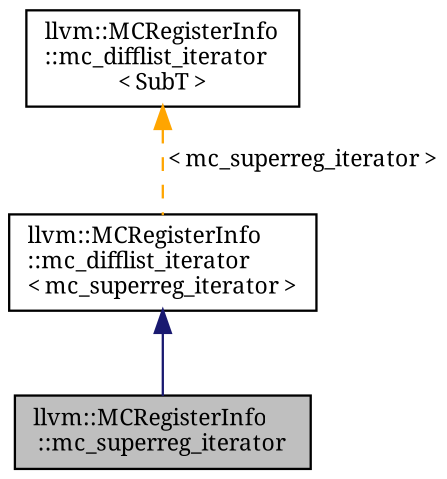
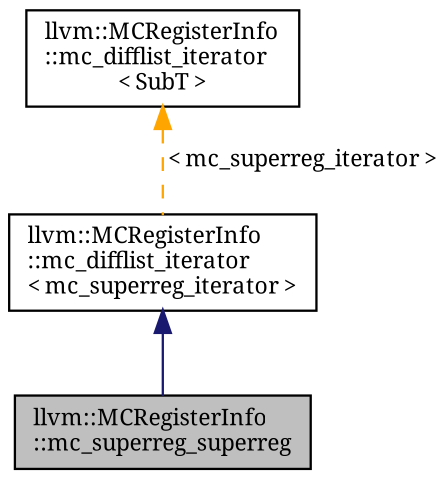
(163, 432) -> (163, 432)
